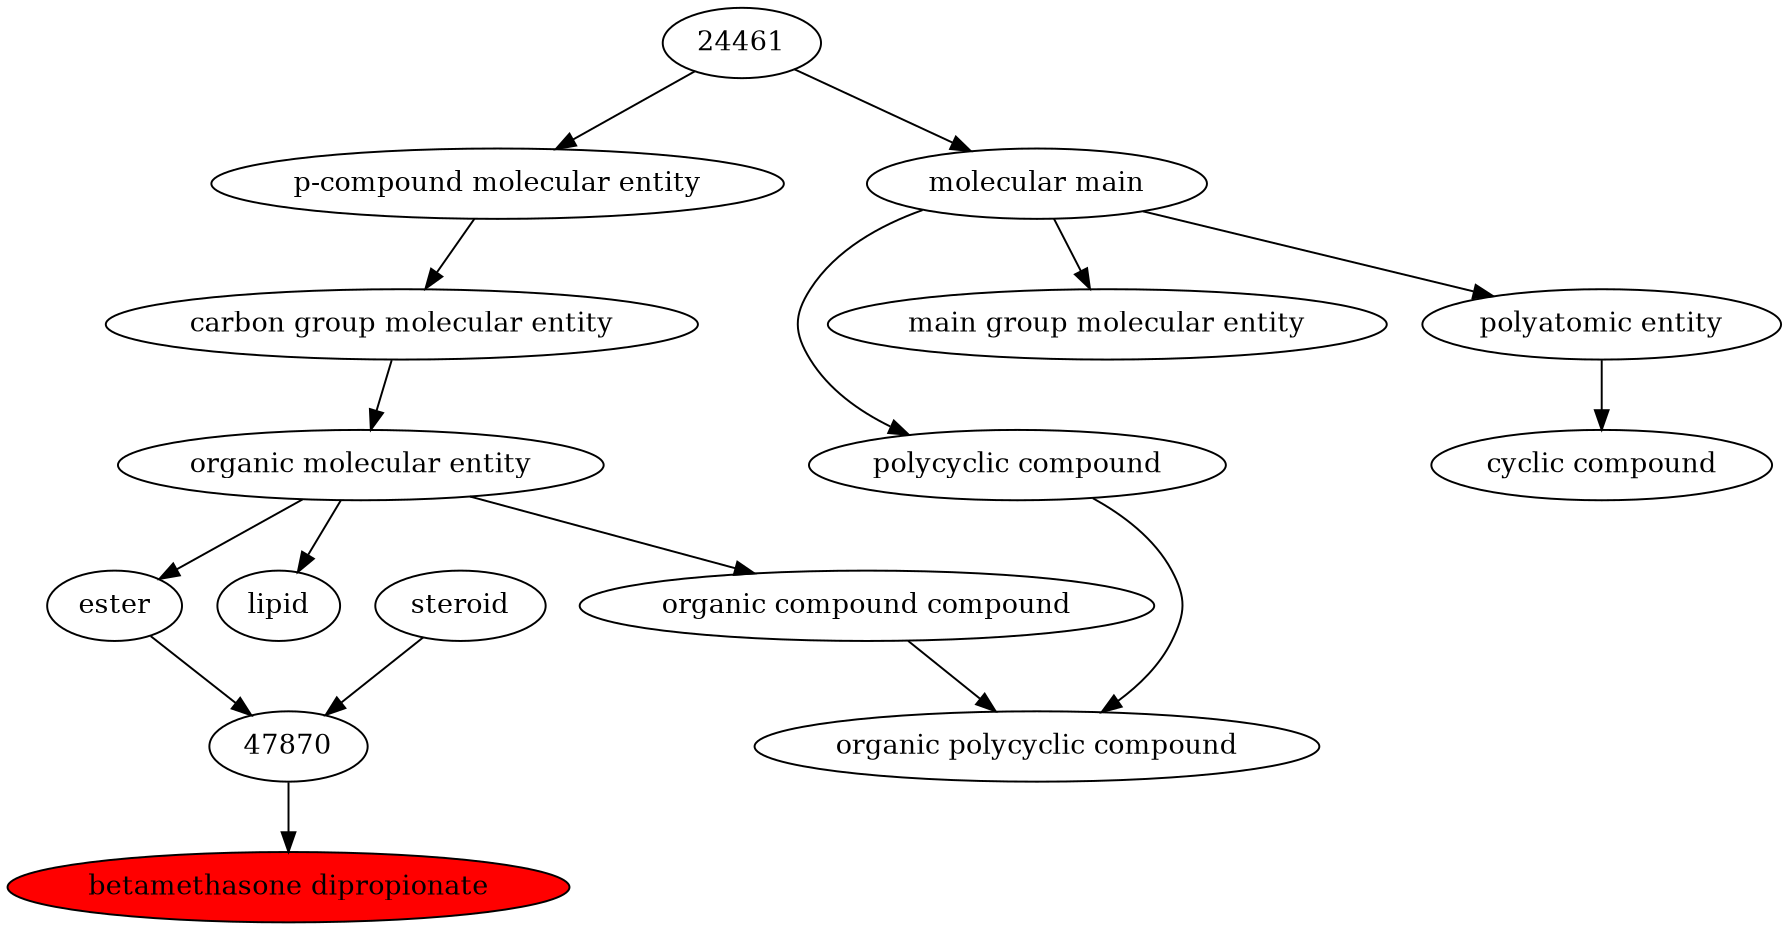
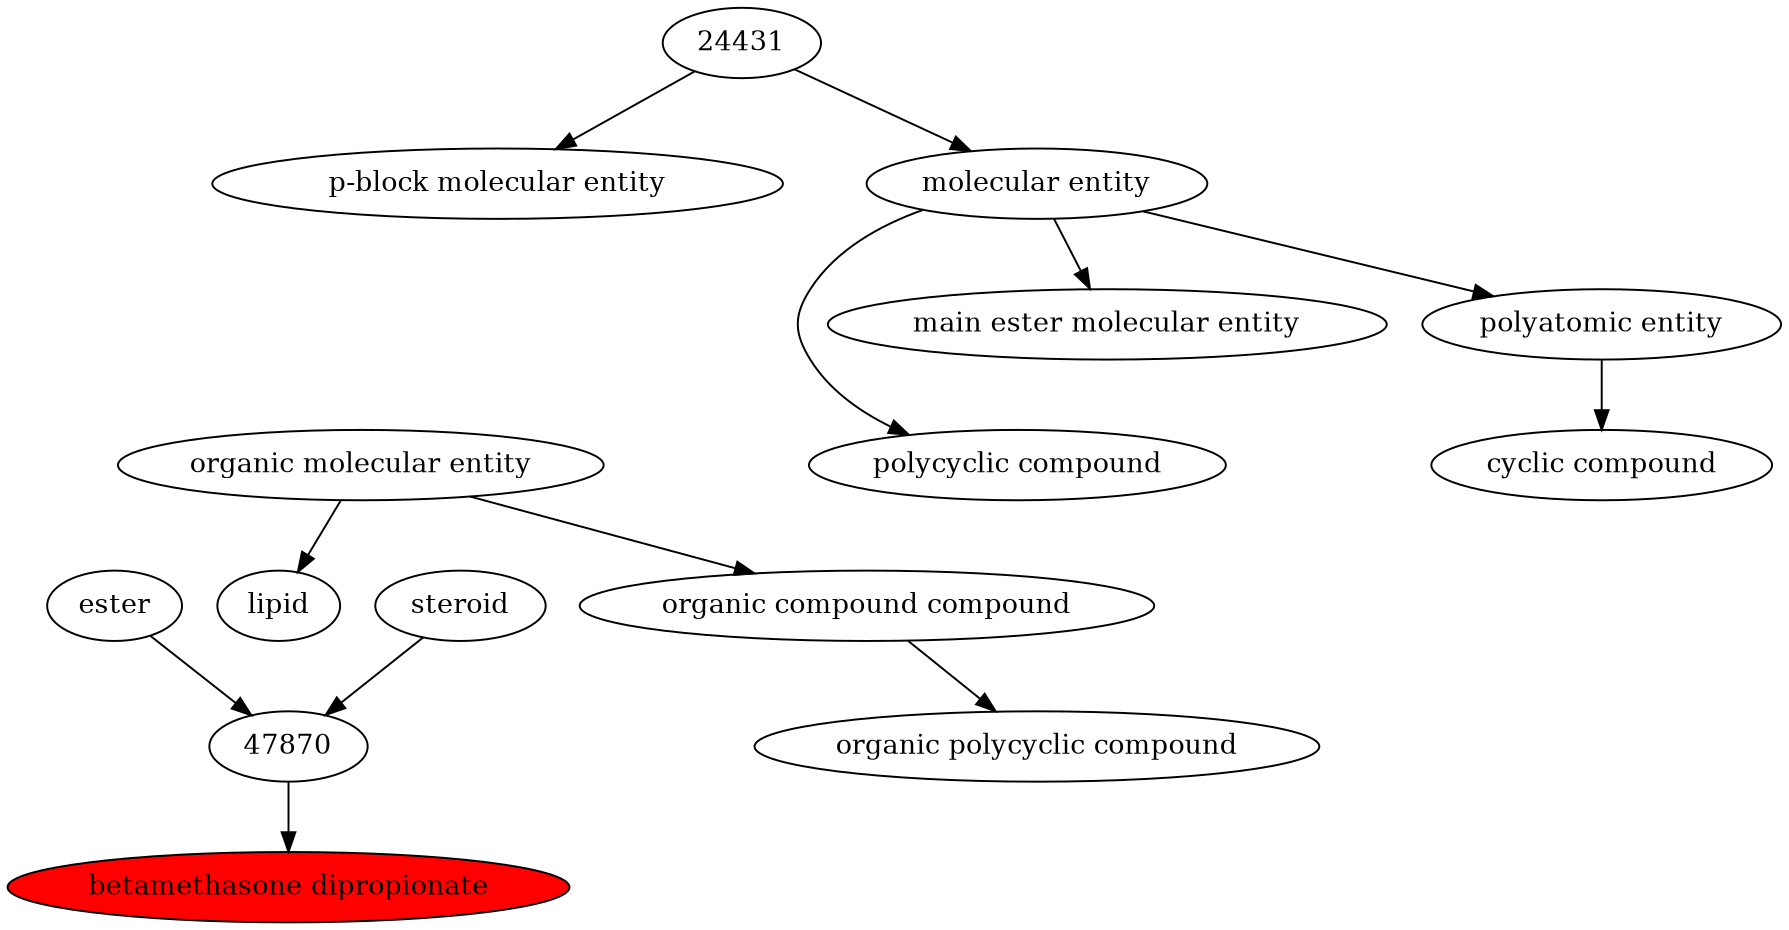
(742, 43) -> (742, 43)
(498, 184) -> (498, 184)
(1037, 184) -> (1037, 184)
(402, 324) -> none
(1107, 324) -> (1107, 324)
(240, 534) -> none
(1181, 592) -> none
